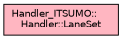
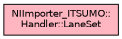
(61, 20) -> (61, 20)
